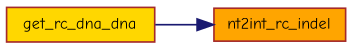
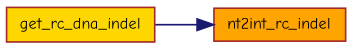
(81, 25) -> (81, 25)
